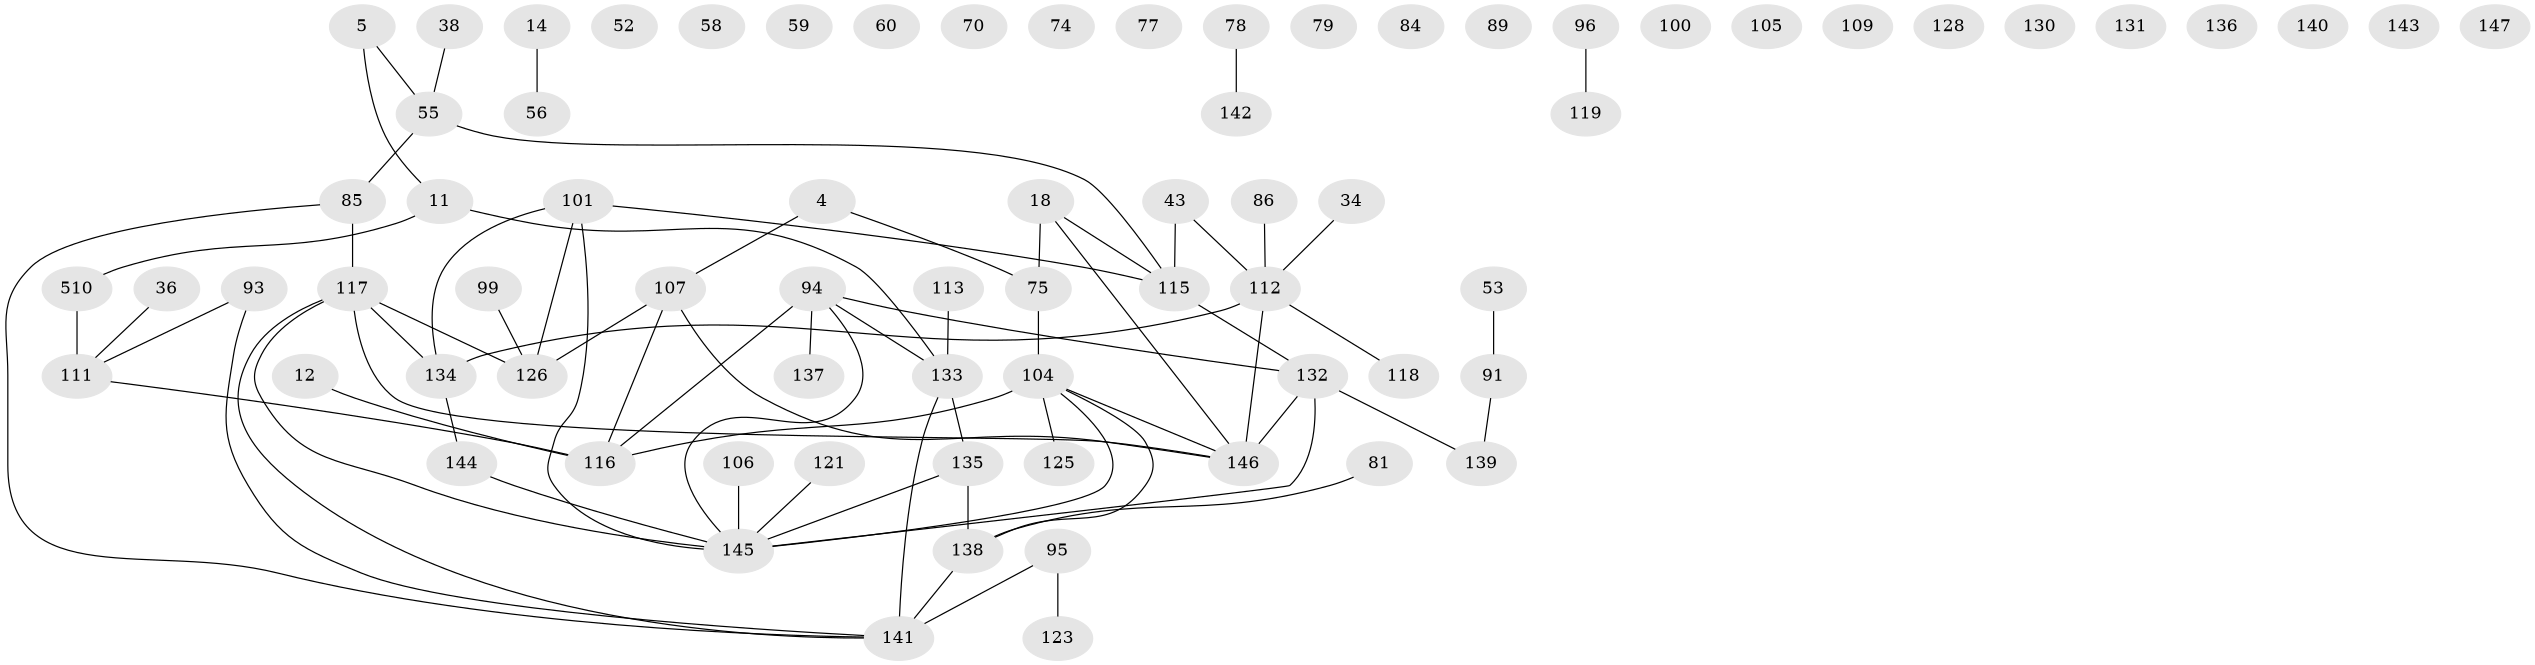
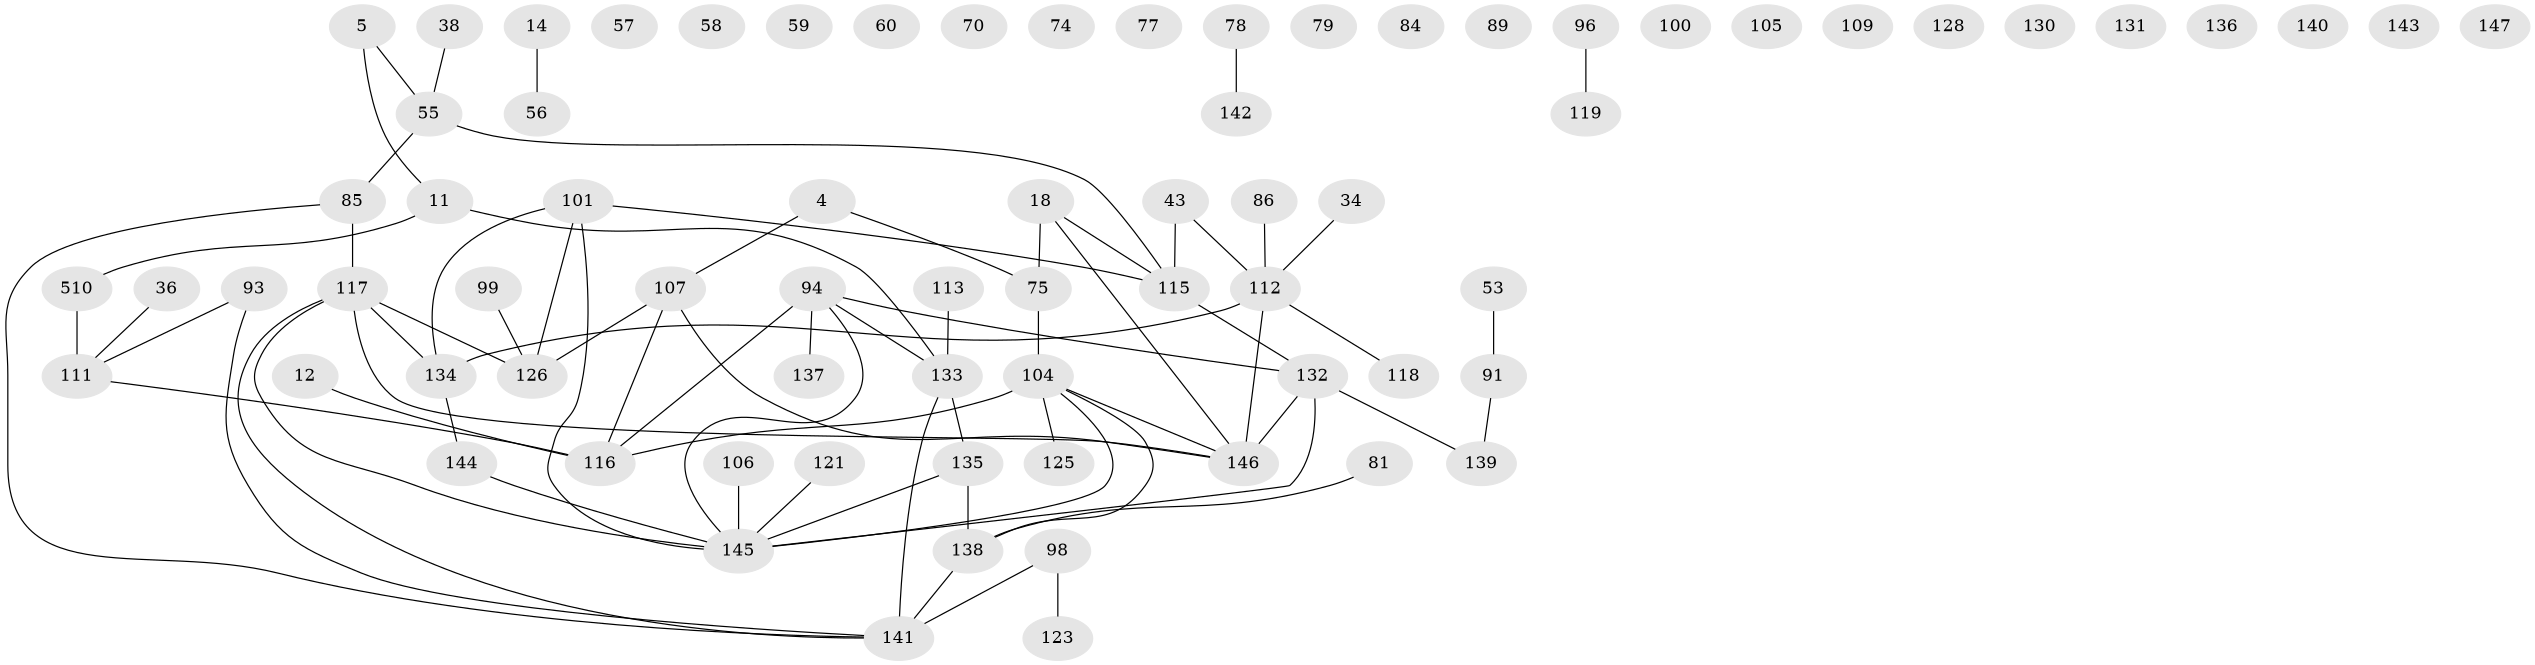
(624, 27) -> (624, 27)
(1058, 551) -> (1058, 551)
